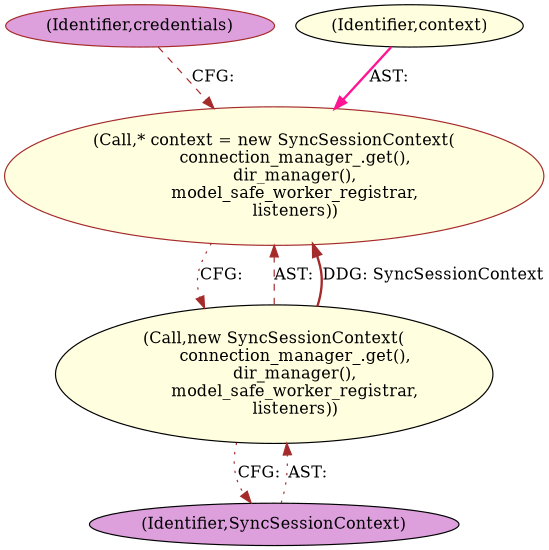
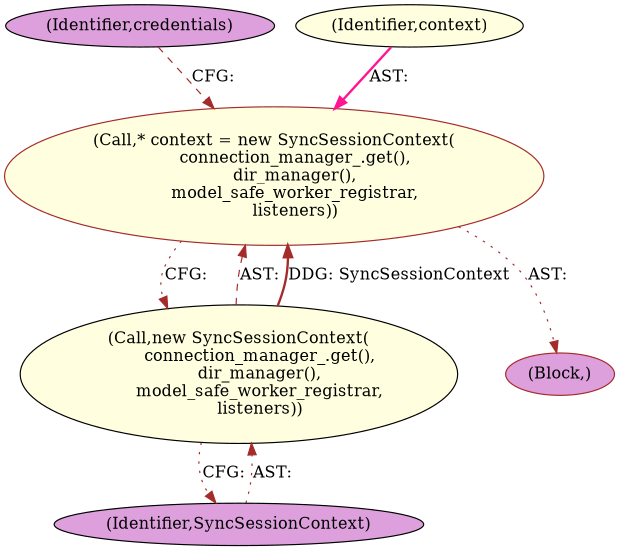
(140, 26) -> (140, 26)
none -> (560, 374)
